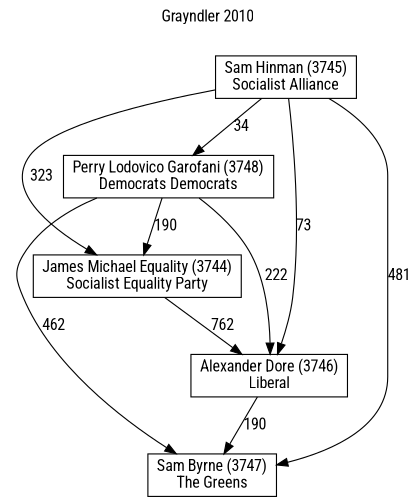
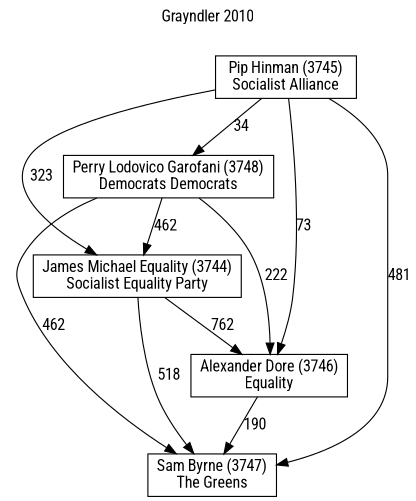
(286, 77) -> (286, 77)
(166, 226) -> (166, 226)
none -> (150, 375)
(269, 376) -> (269, 376)
